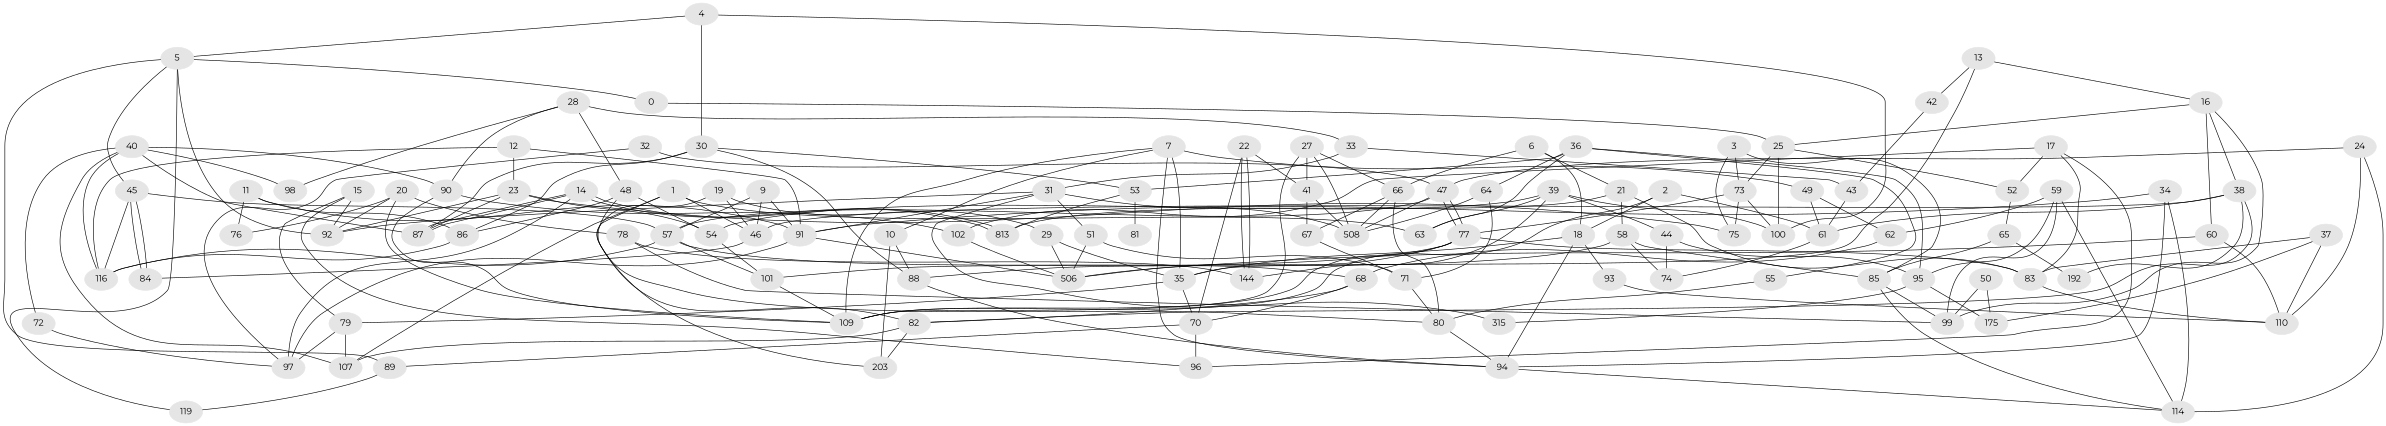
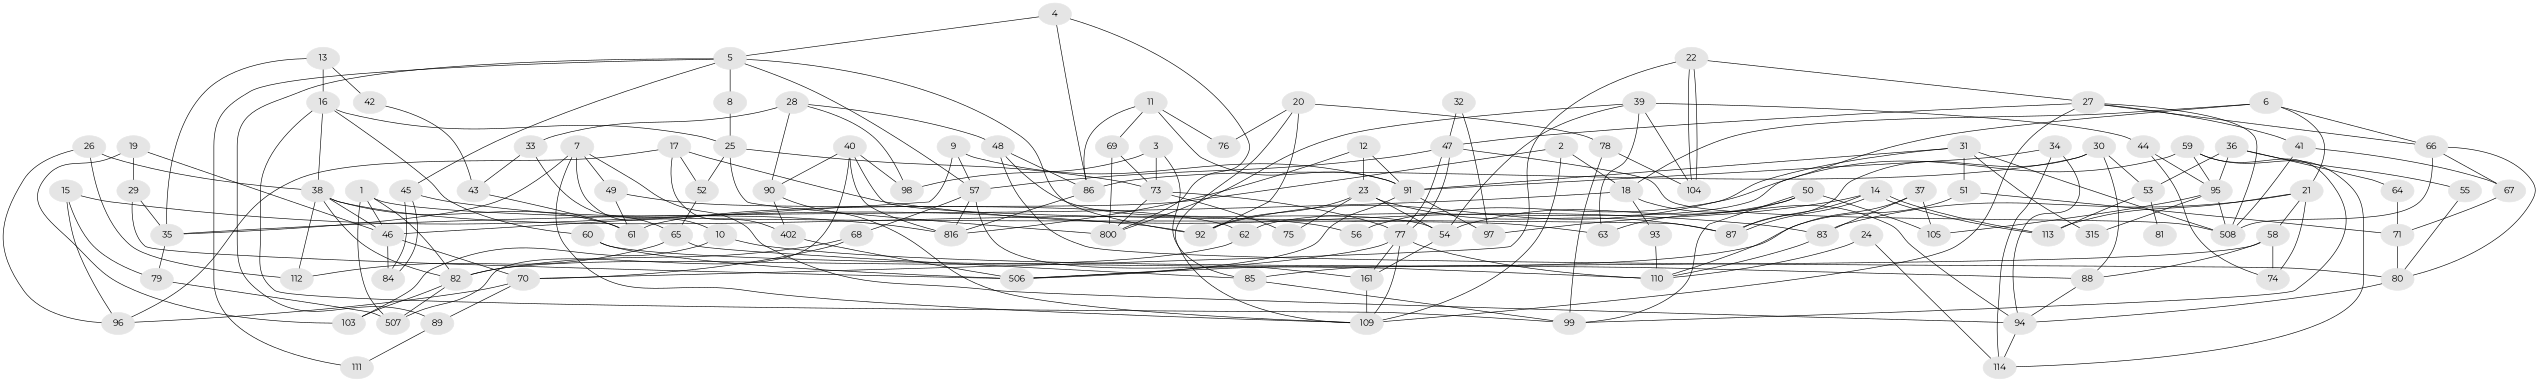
(702, 80) -> (1071, 103)
(651, 103) -> (730, 103)
none -> (89, 147)
none -> (1112, 147)
(1898, 159) -> (1767, 119)
(1281, 172) -> (1890, 80)
(1202, 174) -> (590, 210)
(1716, 191) -> (1017, 173)
(1515, 197) -> (1706, 214)
(402, 207) -> (858, 115)
none -> (1626, 212)
(1421, 216) -> (2222, 213)
(958, 235) -> (788, 235)
(1002, 235) -> (2048, 235)
none -> (1356, 235)
(1778, 235) -> (1108, 235)
(1628, 249) -> (1526, 267)
(1638, 257) -> (852, 263)
(1731, 266) -> (2298, 238)
(101, 279) -> (951, 235)
(767, 279) -> (1367, 279)
(1247, 279) -> (1694, 191)
(2074, 279) -> (297, 279)
(1187, 300) -> (453, 256)
(39, 324) -> none
(1991, 324) -> (1934, 235)
(317, 346) -> none
(346, 368) -> (393, 324)
(880, 368) -> (349, 324)
(2010, 374) -> none
(186, 412) -> (357, 368)
